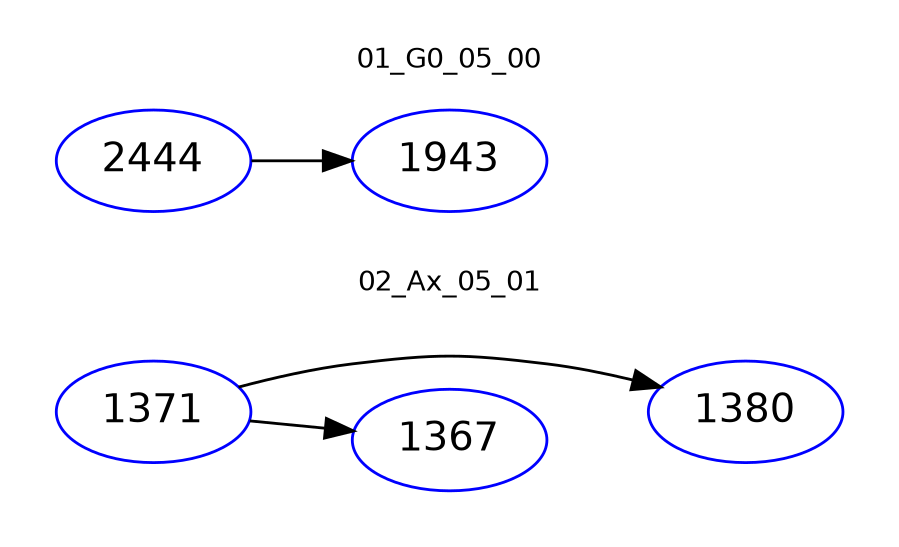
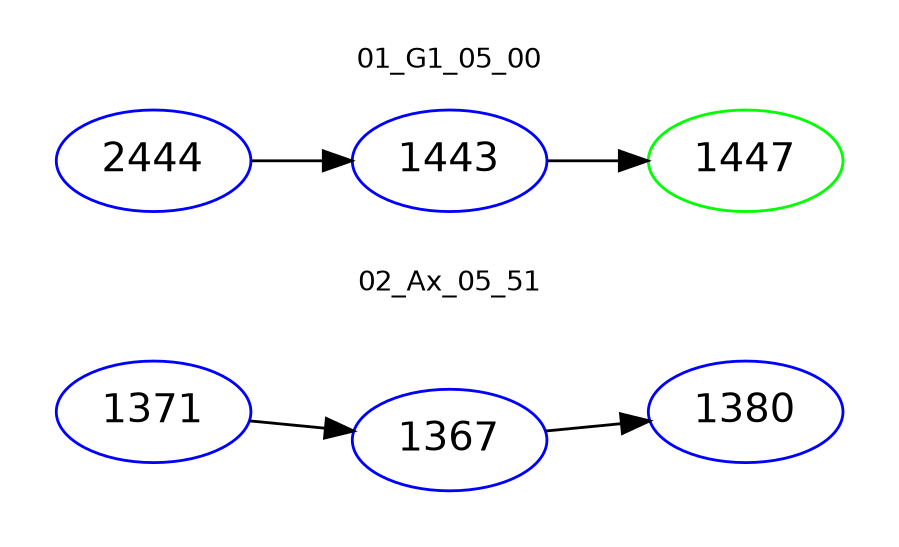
(450, 61) -> (450, 61)
(450, 161) -> (450, 161)
none -> (746, 161)
(450, 283) -> (450, 283)
(435, 356) -> (583, 427)
